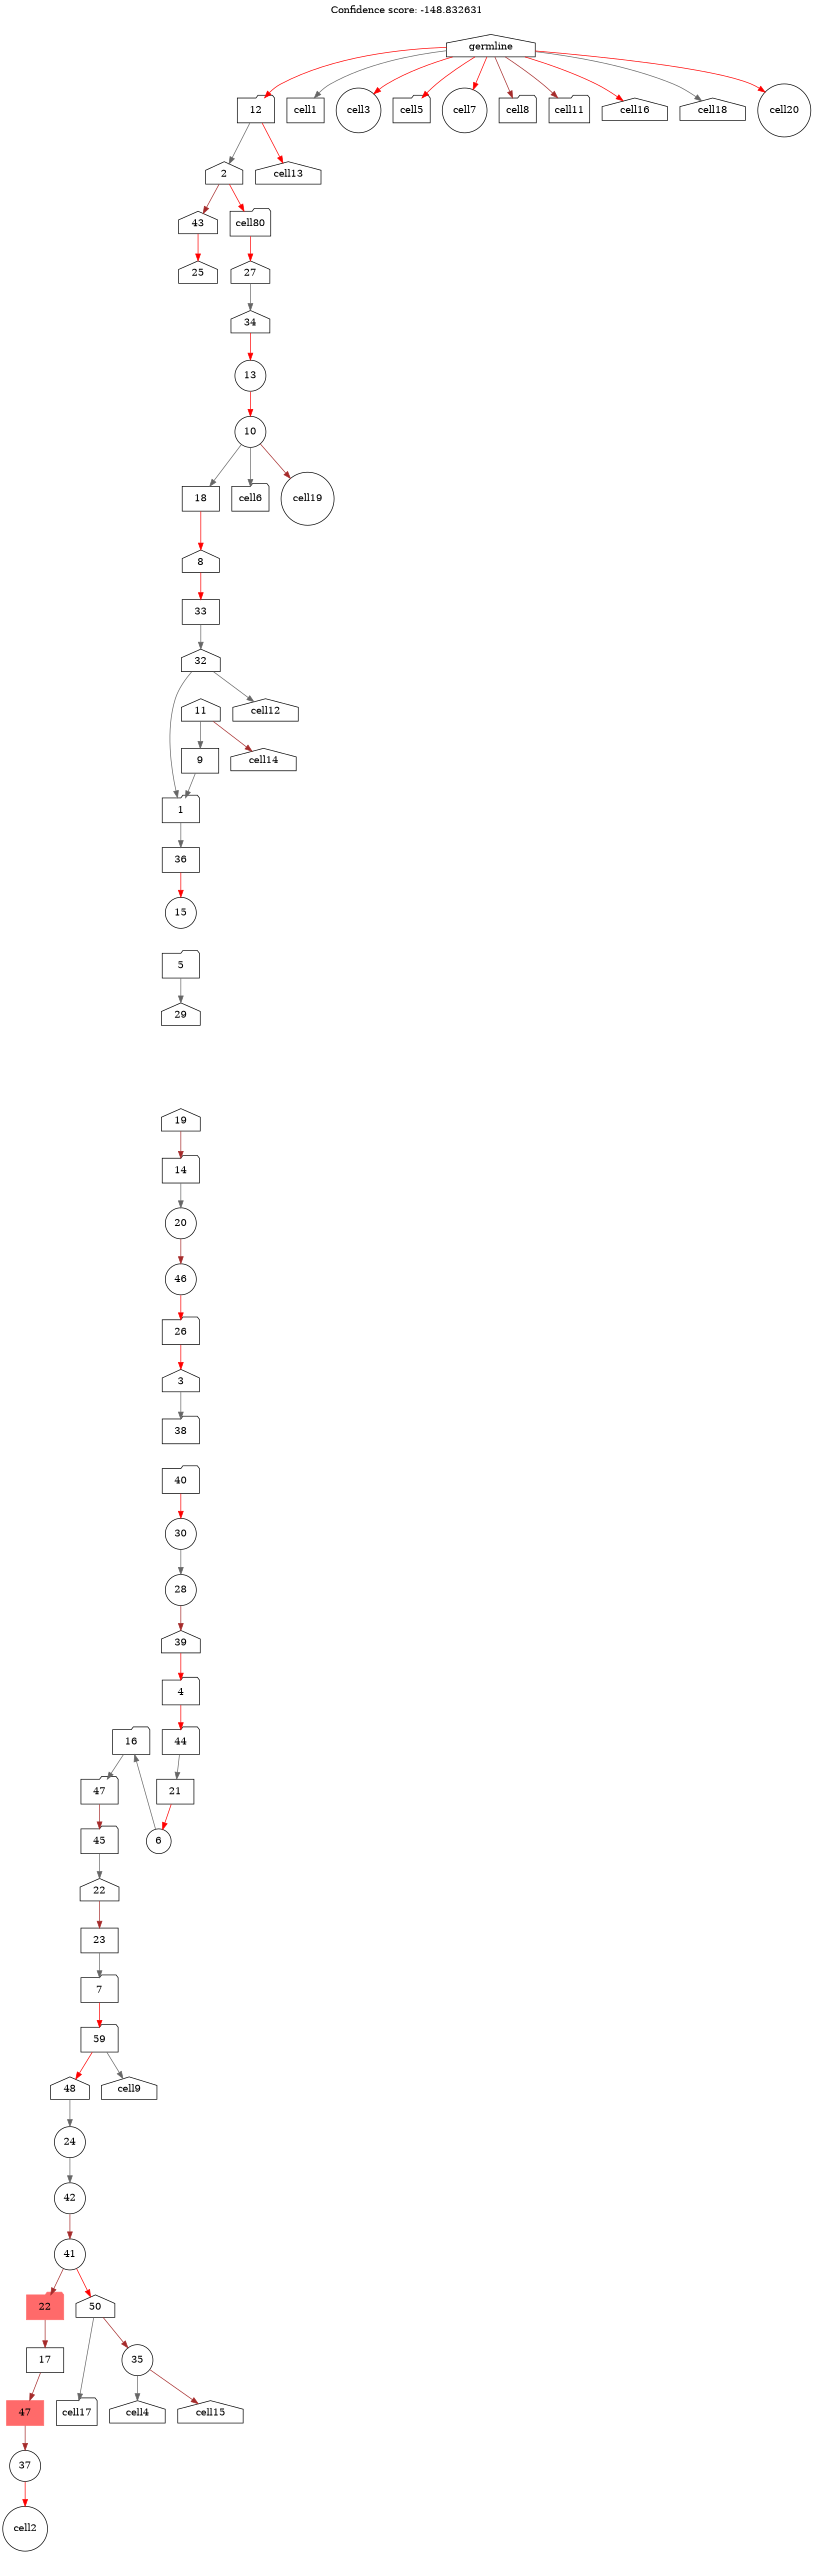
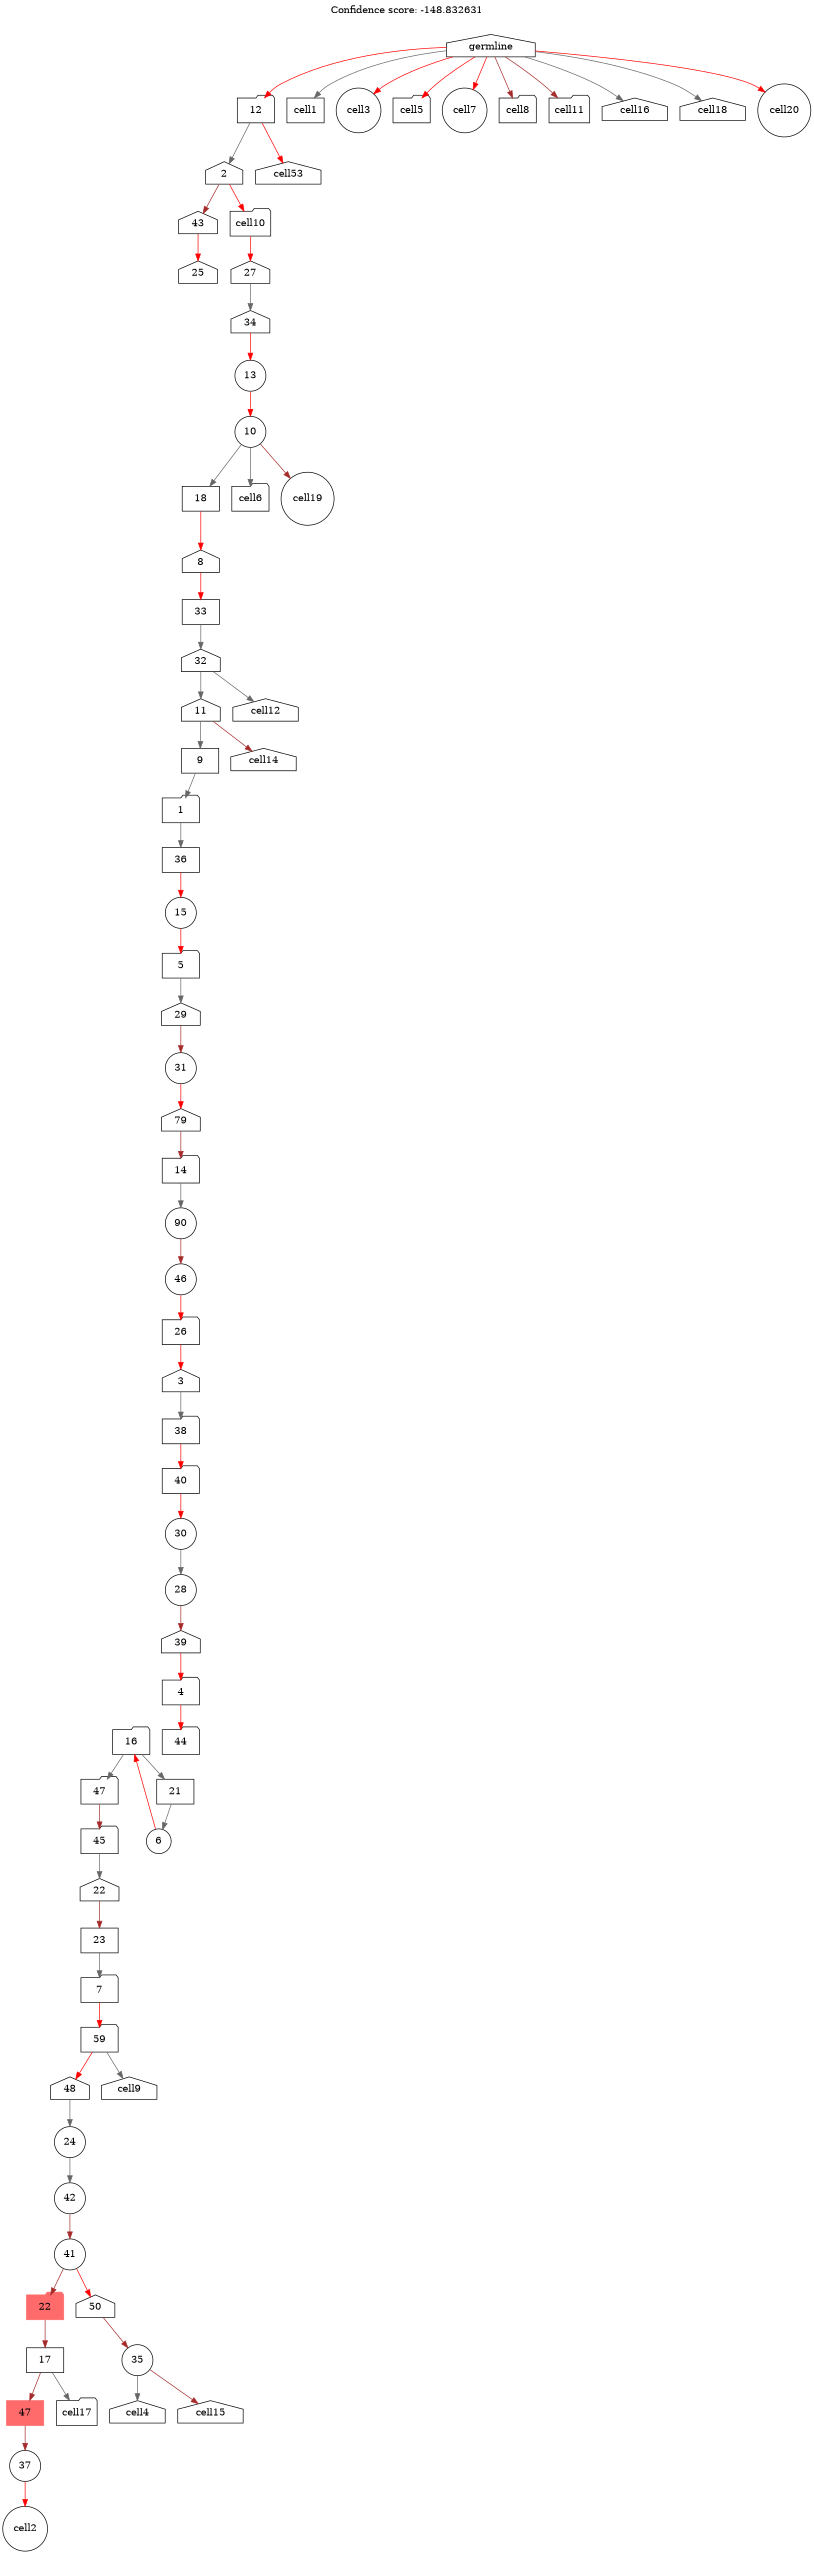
(573, 74) -> (573, 74)
(288, 174) -> (288, 174)
(250, 224) -> (250, 224)
(170, 729) -> (201, 682)
none -> (181, 937)
none -> (181, 1068)
(181, 1121) -> (181, 1121)
(181, 1223) -> (181, 1223)
none -> (181, 1453)
(178, 1763) -> (151, 1764)
(146, 1795) -> (146, 1795)
(168, 1814) -> (168, 1814)
(87, 2355) -> (59, 2384)
